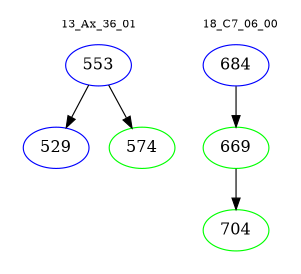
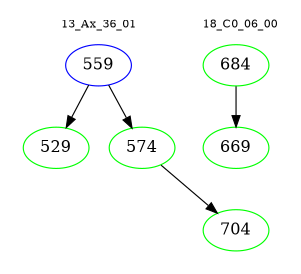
(241, 25) -> (241, 25)
(99, 65) -> (99, 65)
(236, 65) -> (236, 65)
(56, 148) -> (56, 148)
(236, 183) -> (185, 185)
